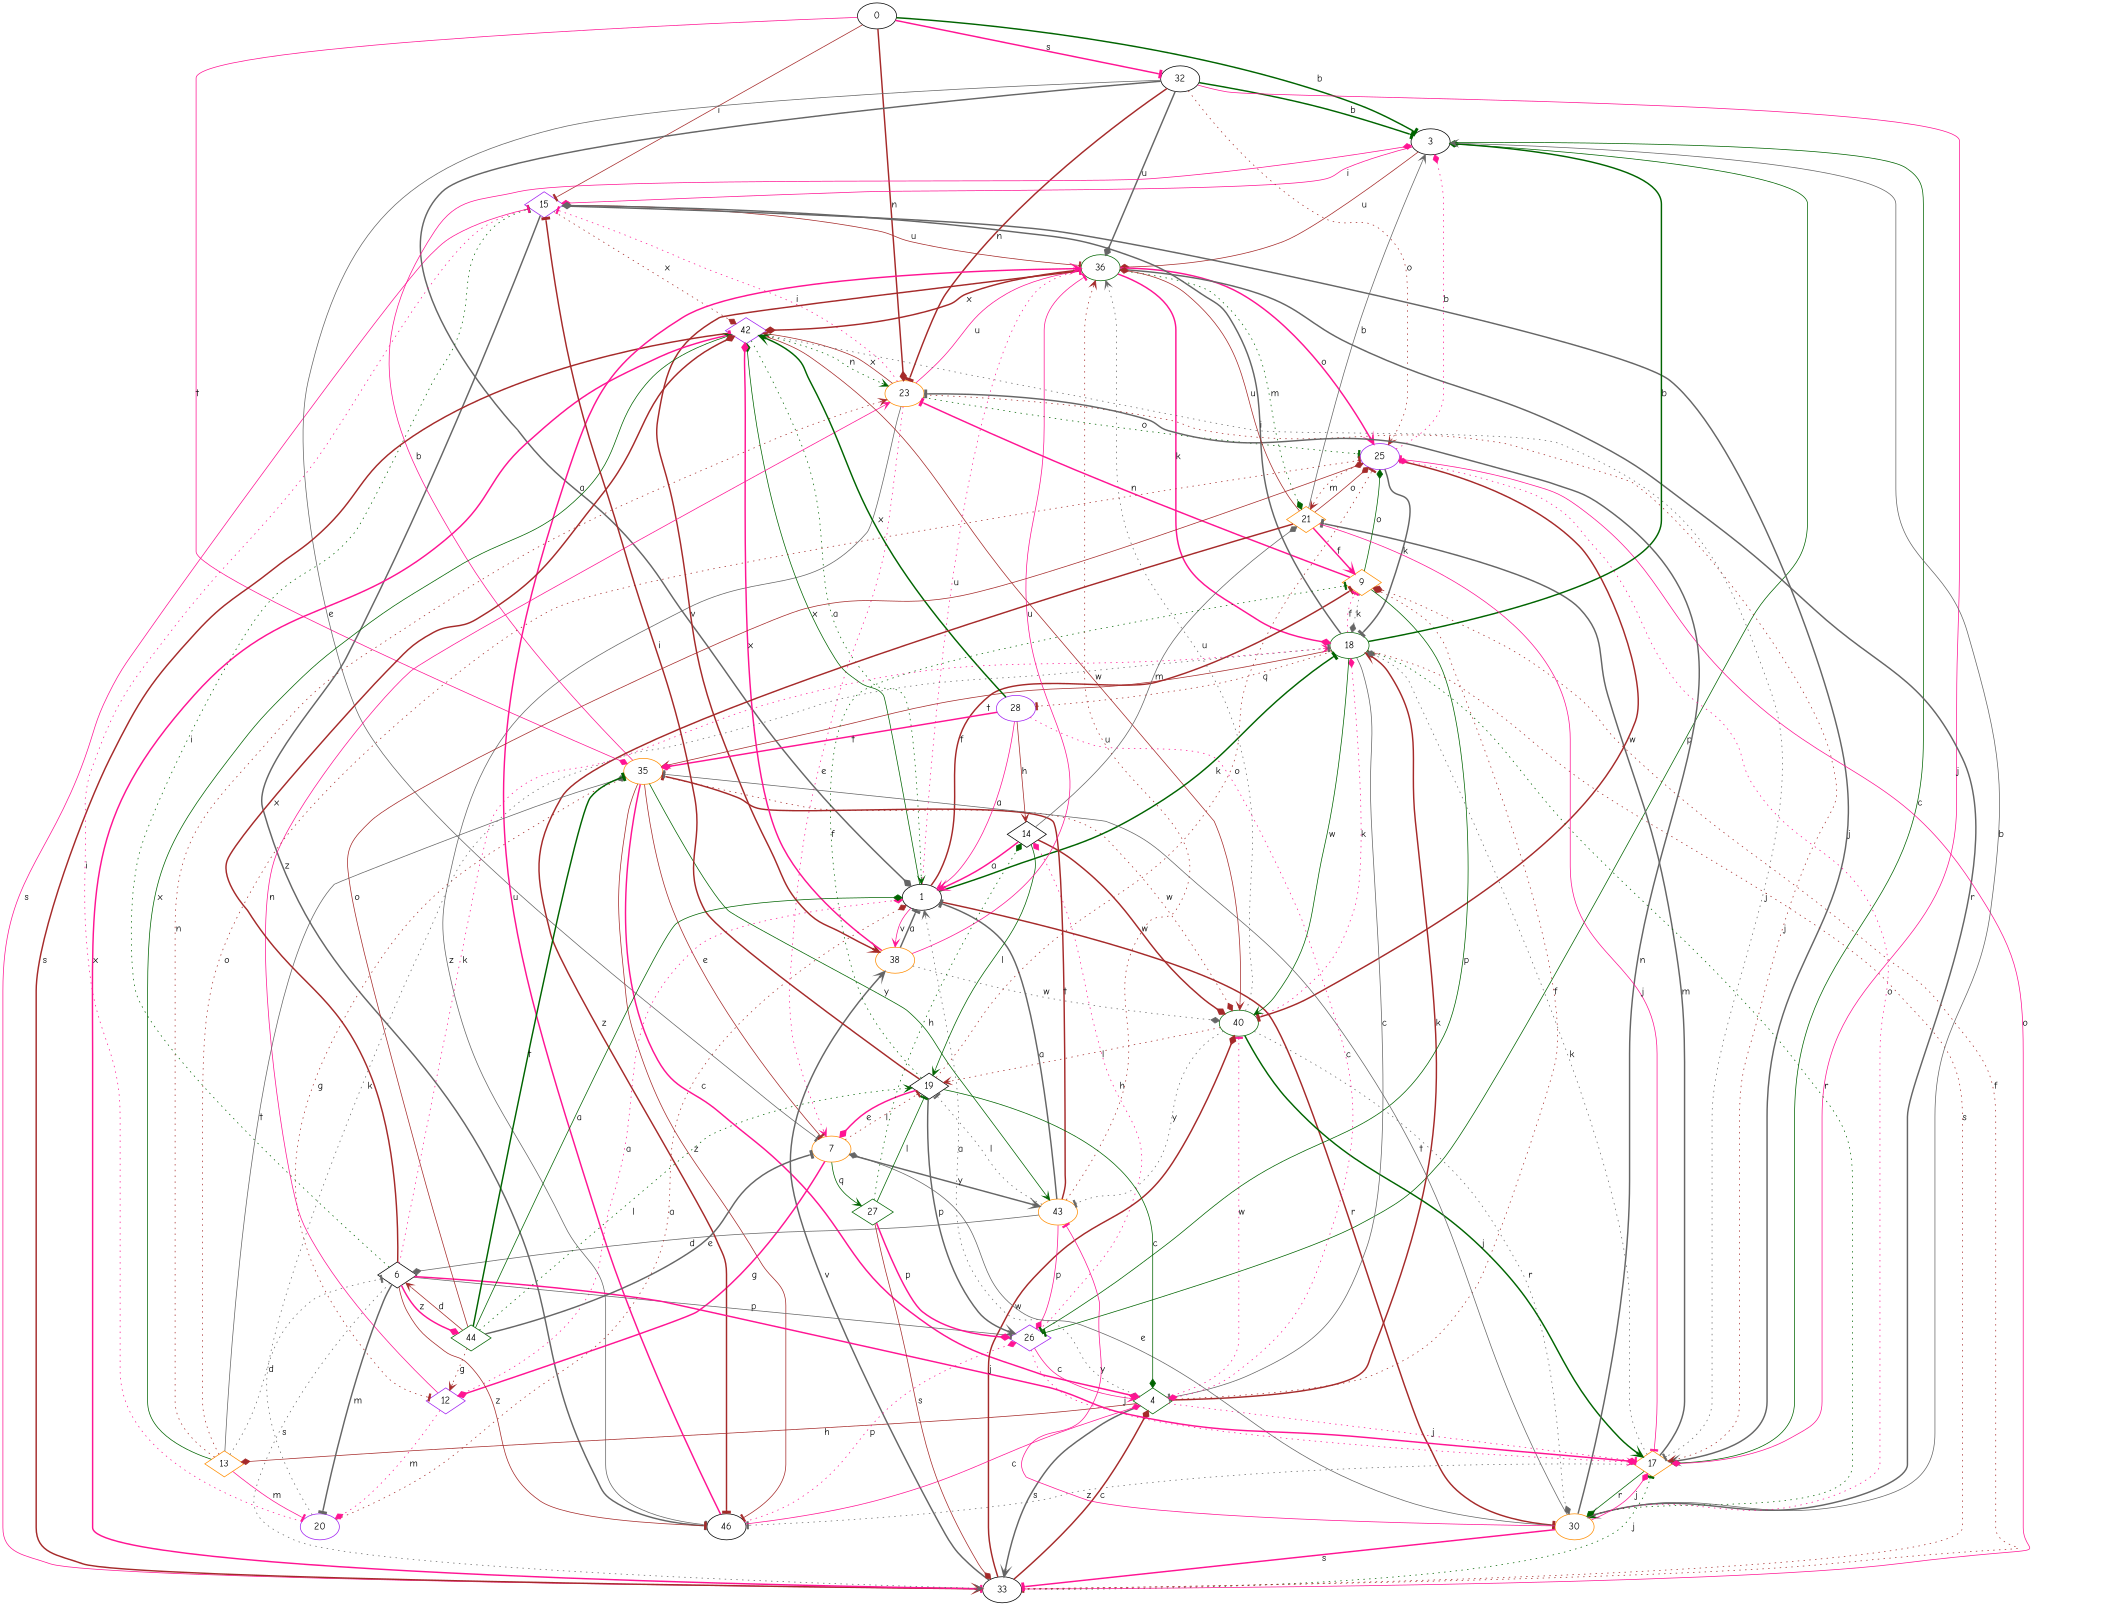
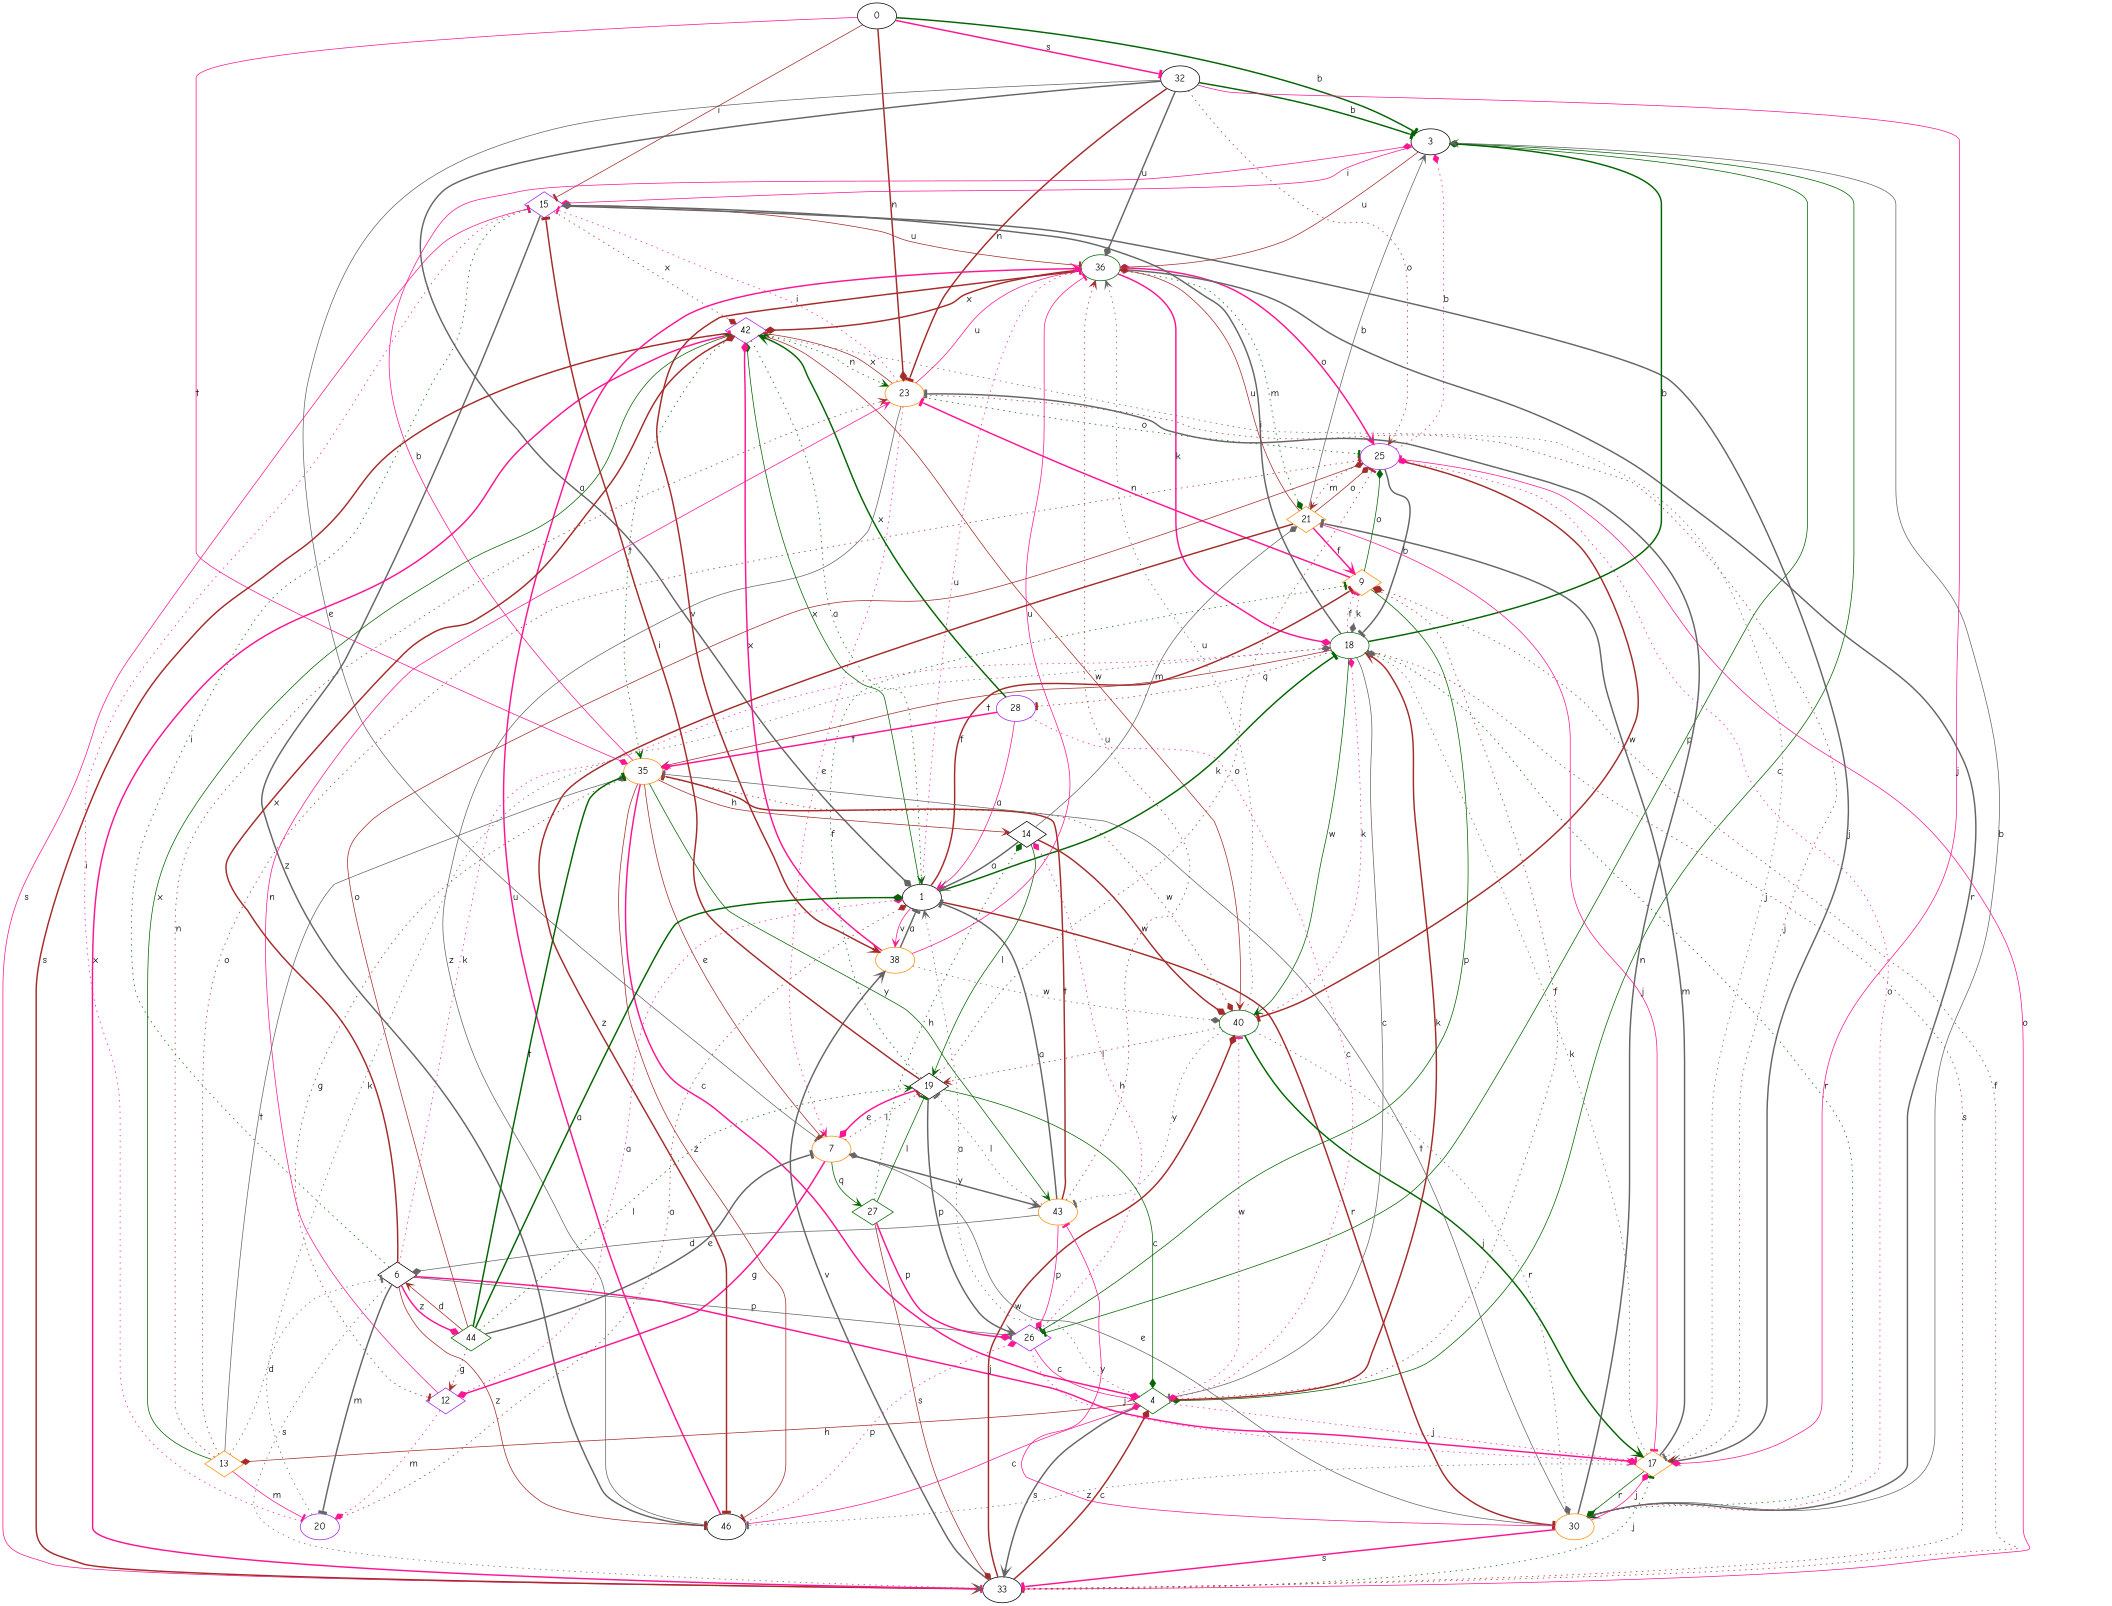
none -> (632, 529)
(1406, 551) -> (1406, 551)
(1923, 638) -> (1835, 666)
(1021, 768) -> (819, 818)
(536, 791) -> (536, 791)
(983, 867) -> (983, 867)
(620, 1025) -> (620, 1025)
